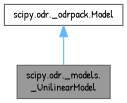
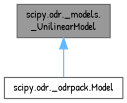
(64, 51) -> (64, 63)
